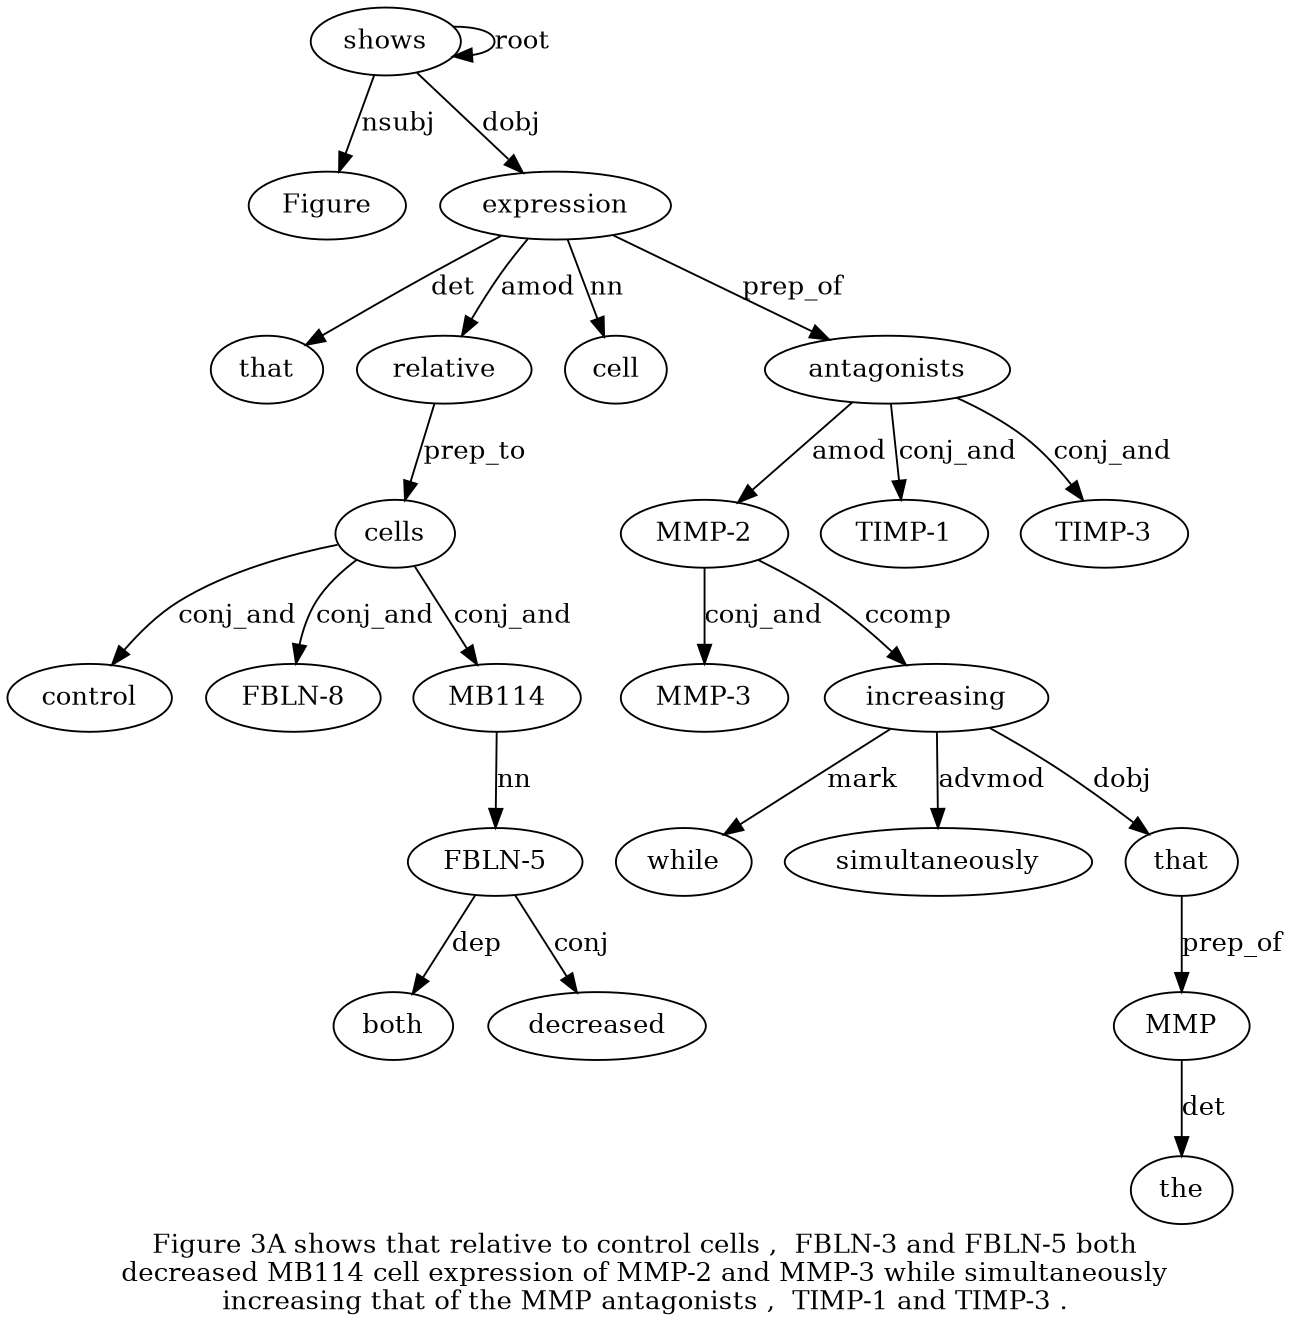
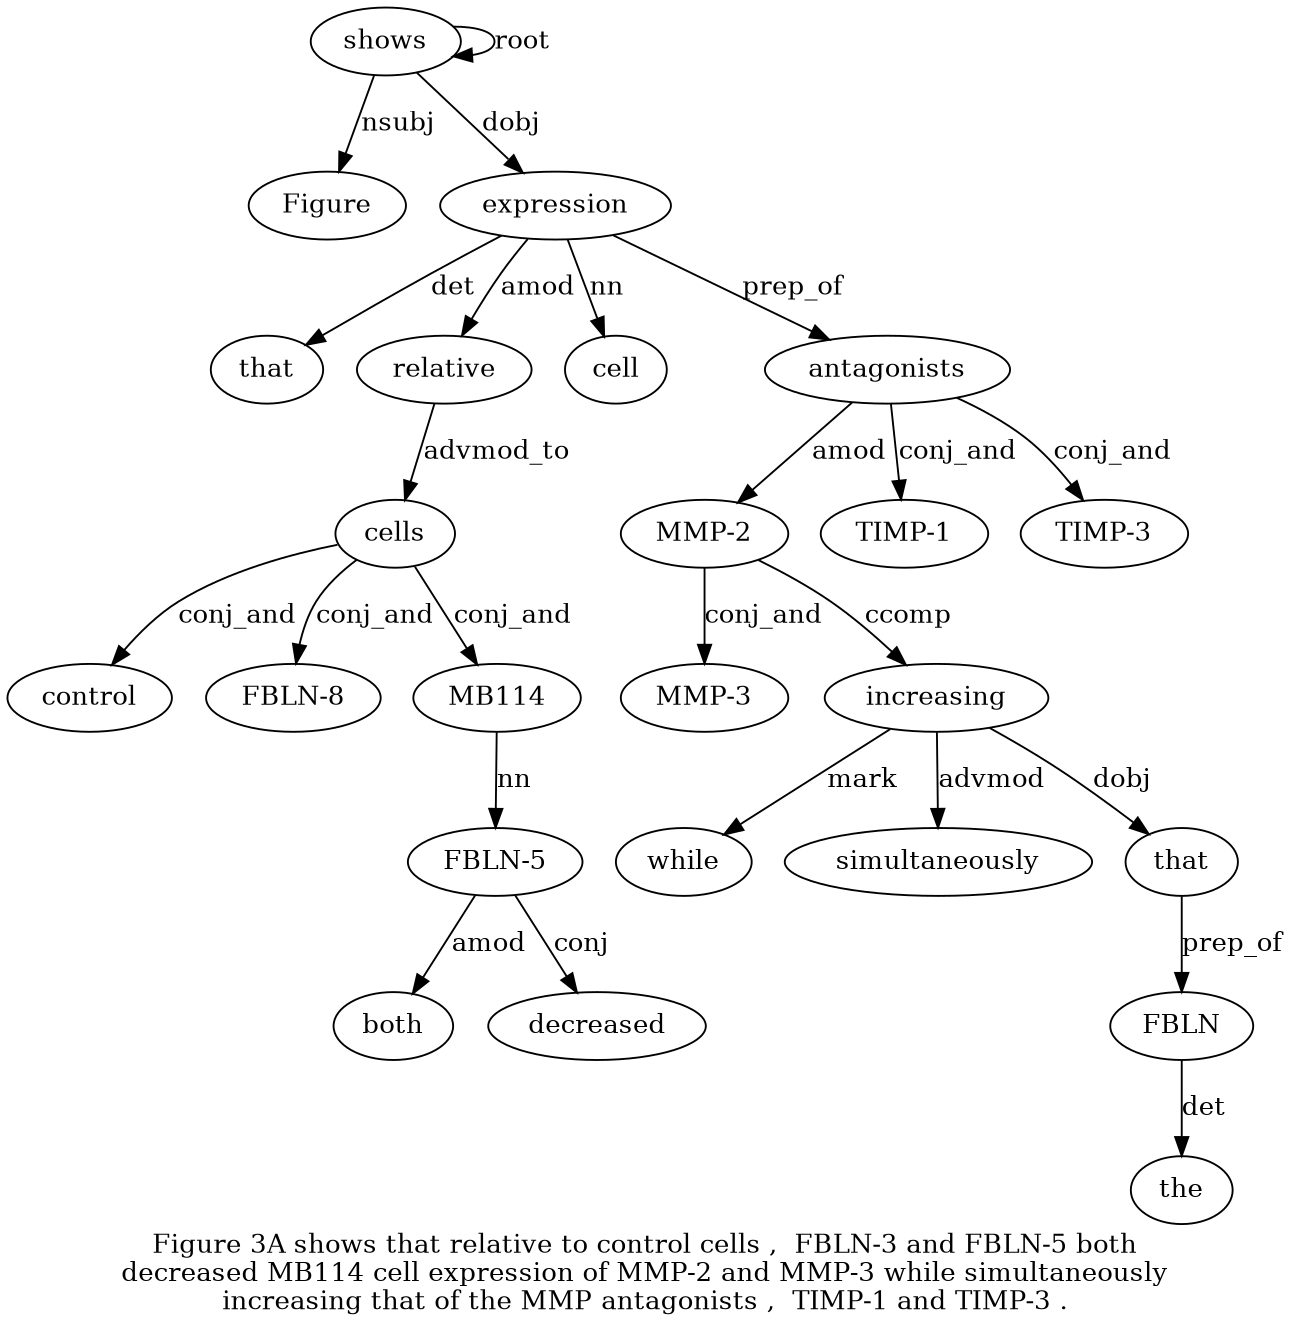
(475, 452) -> (497, 452)
(477, 944) -> (490, 944)
(1182, 1026) -> (1182, 1026)
